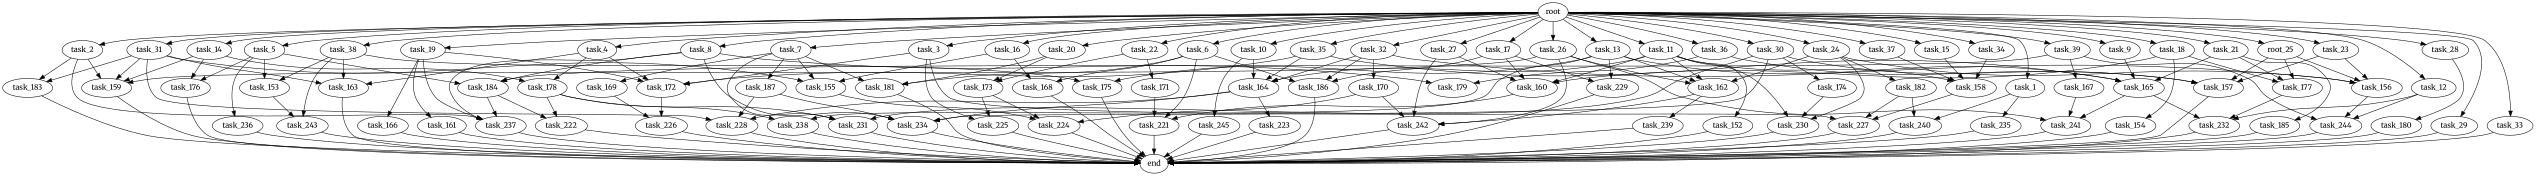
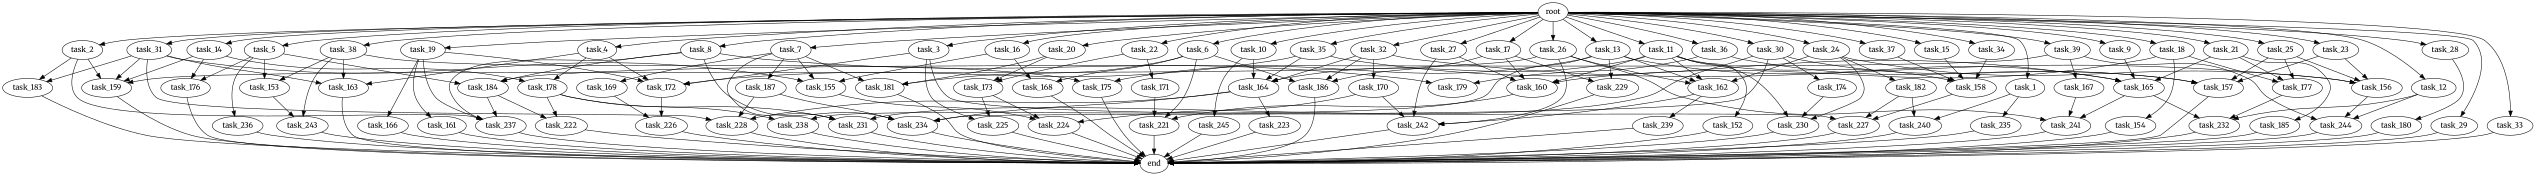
(2281, 50) -> (2281, 50)
